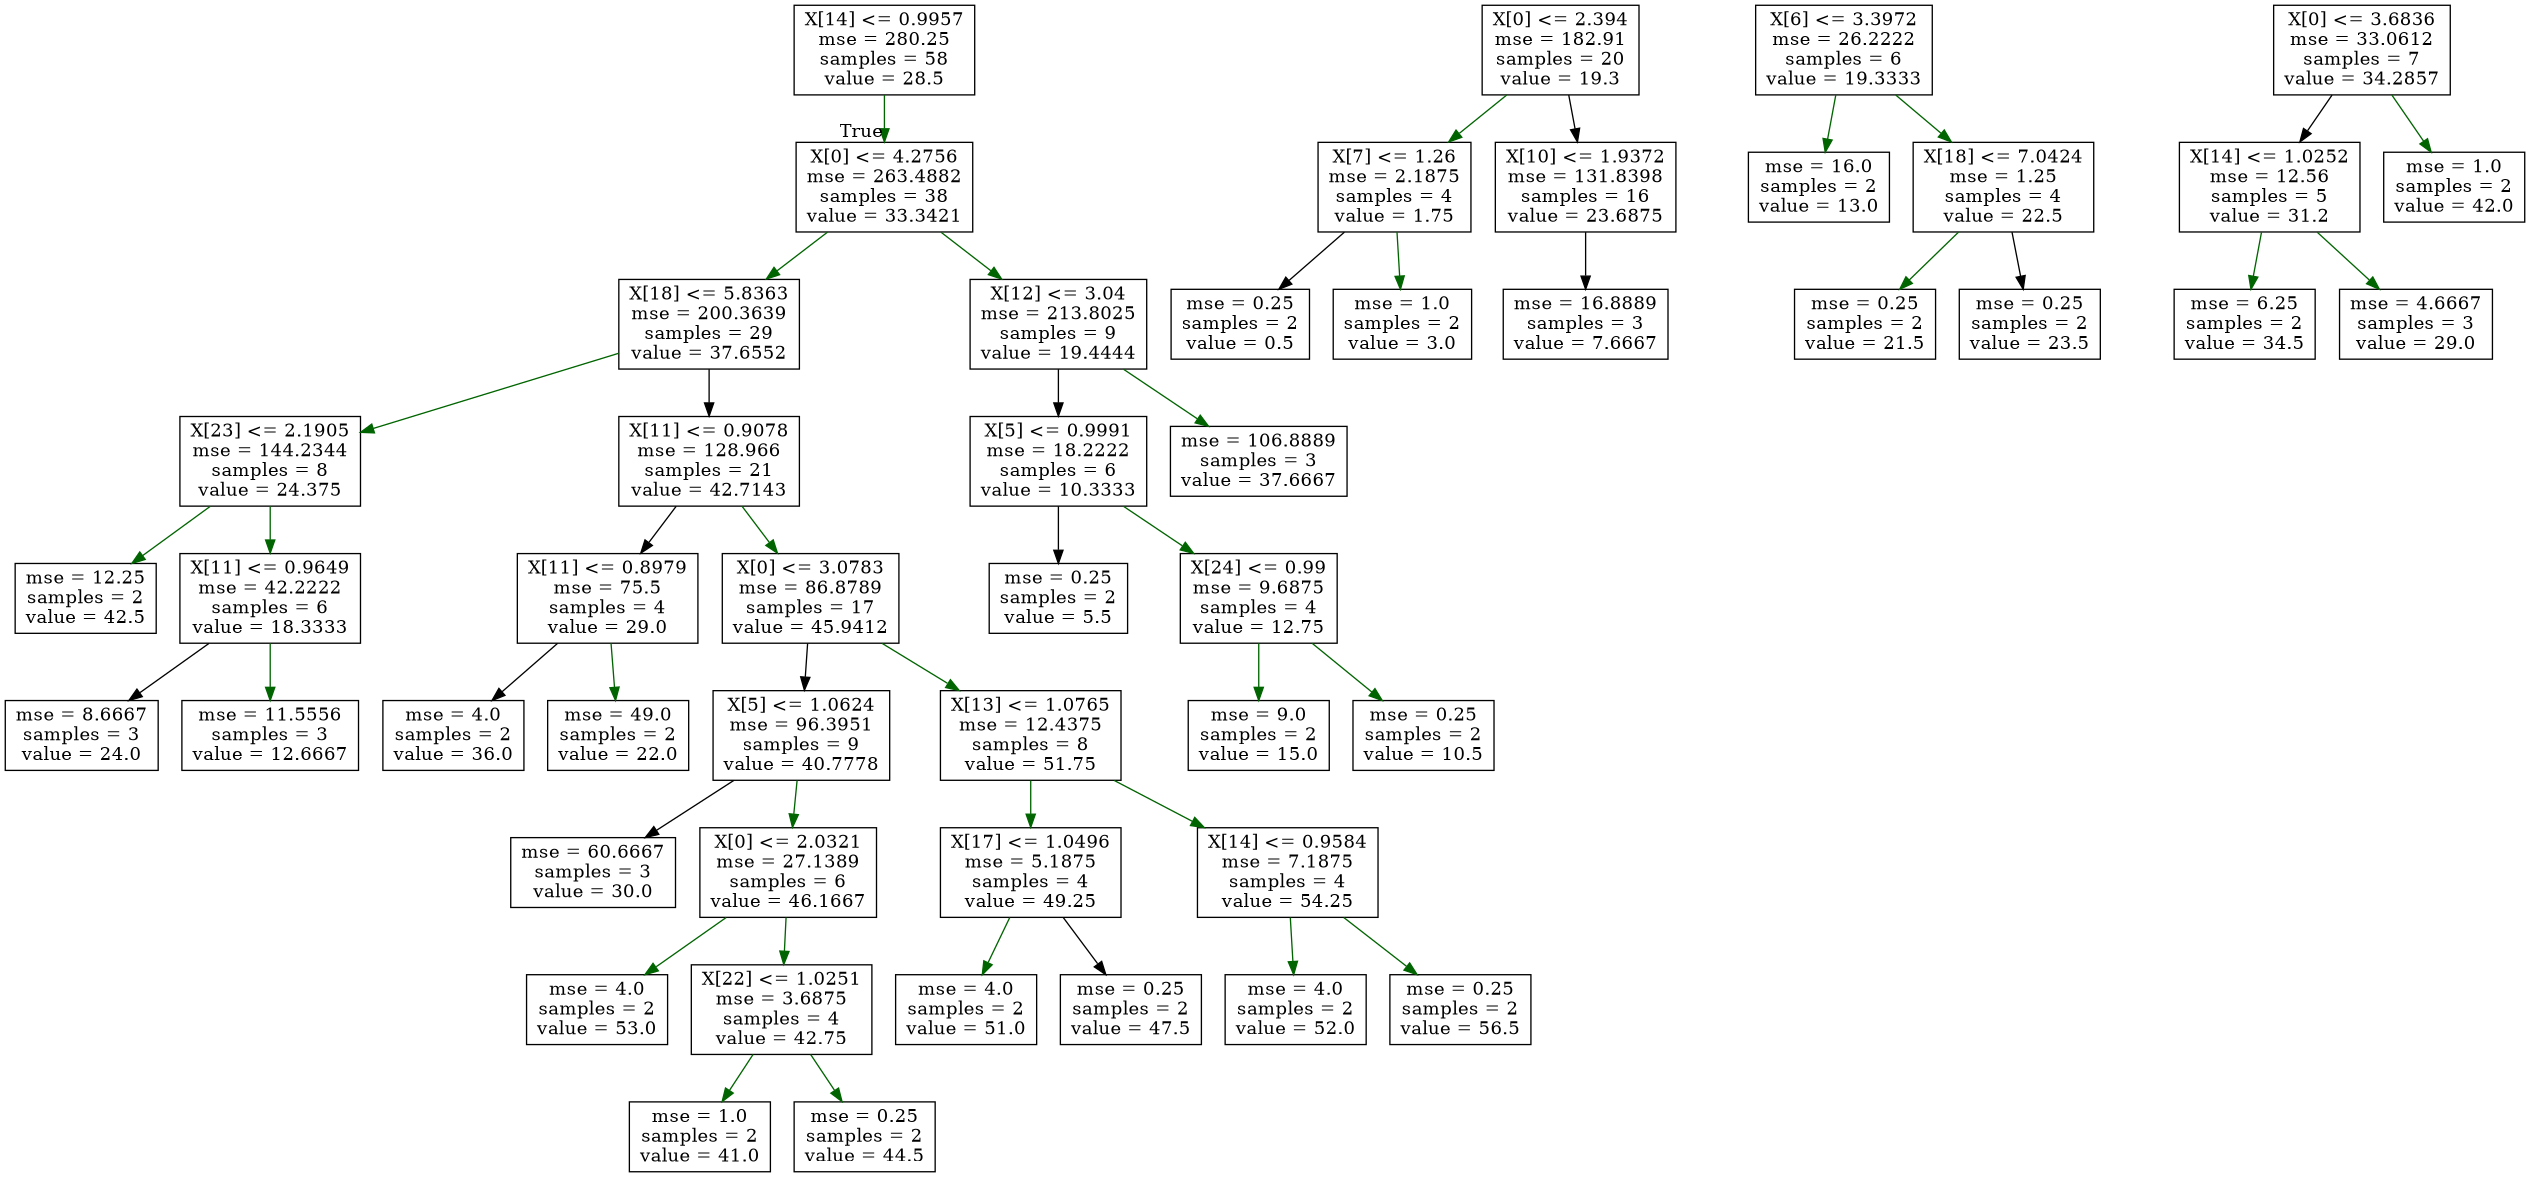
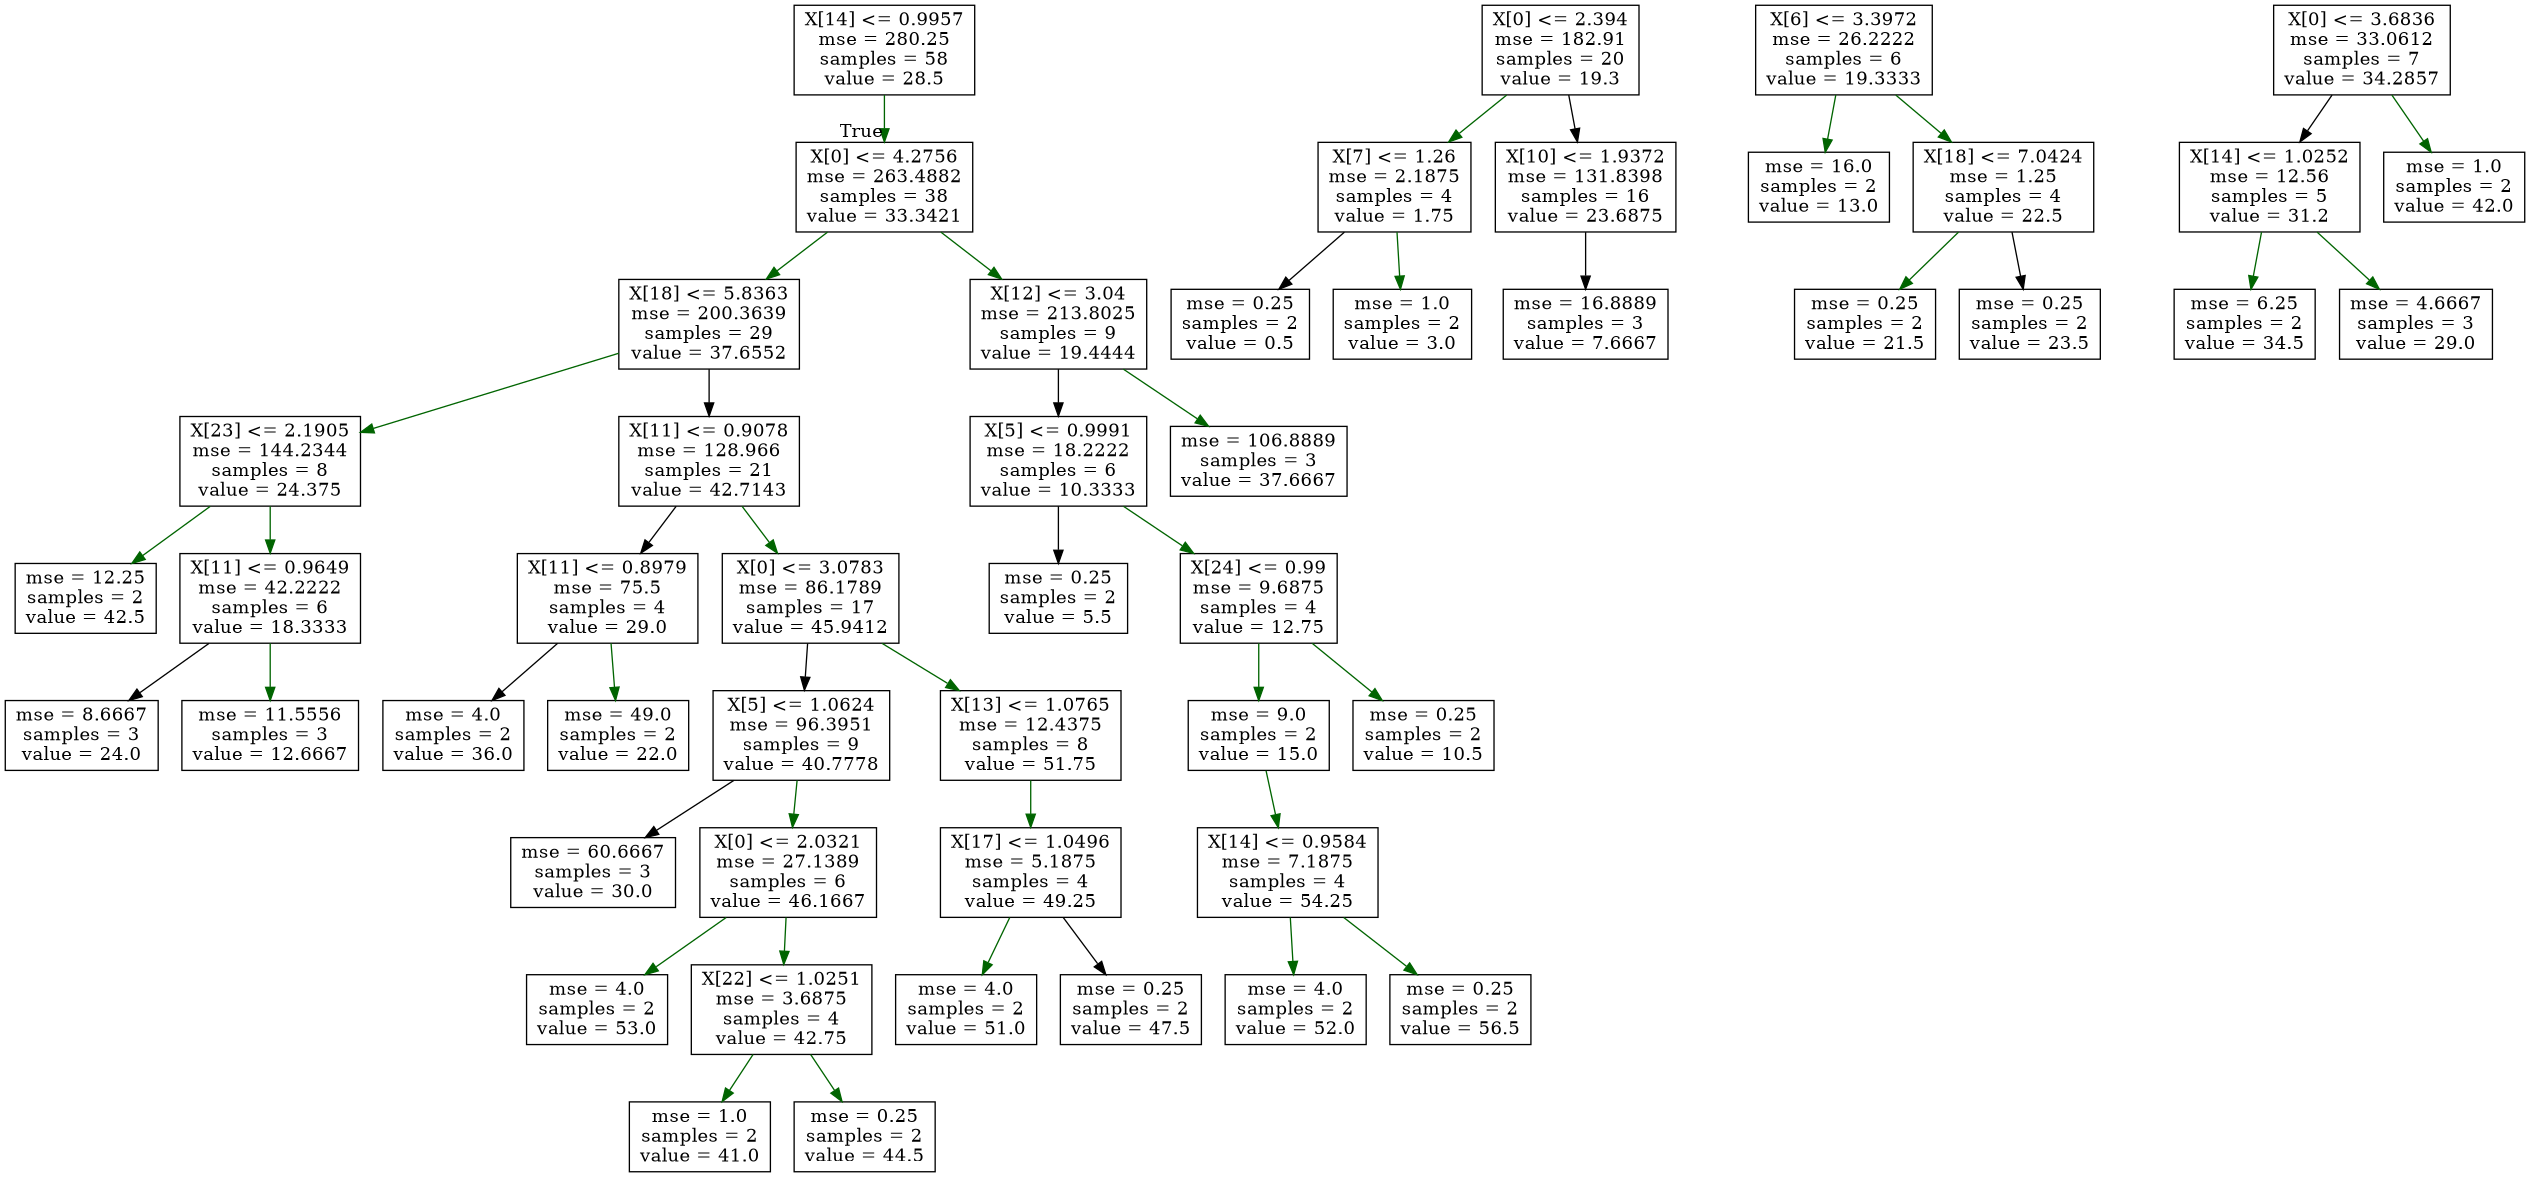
(811, 598) -> (811, 598)
(1153, 801) -> (1271, 793)
